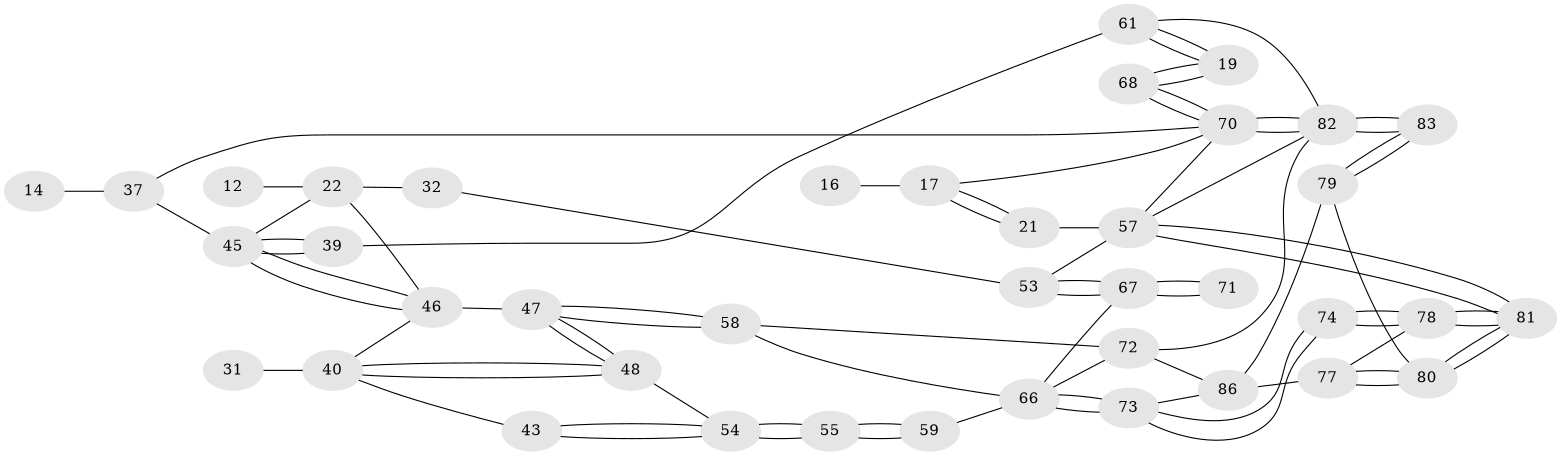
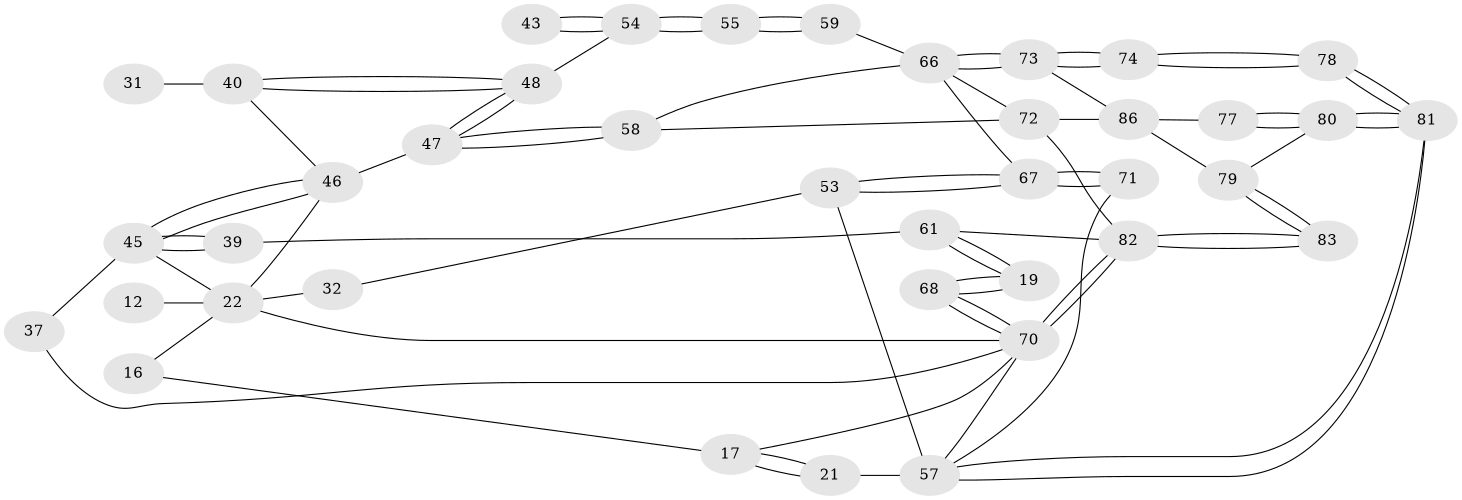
(1228, 176) -> (1069, 351)
(34, 191) -> none
none -> (184, 338)
none -> (628, 341)
(1378, 348) -> none
(430, 404) -> none
